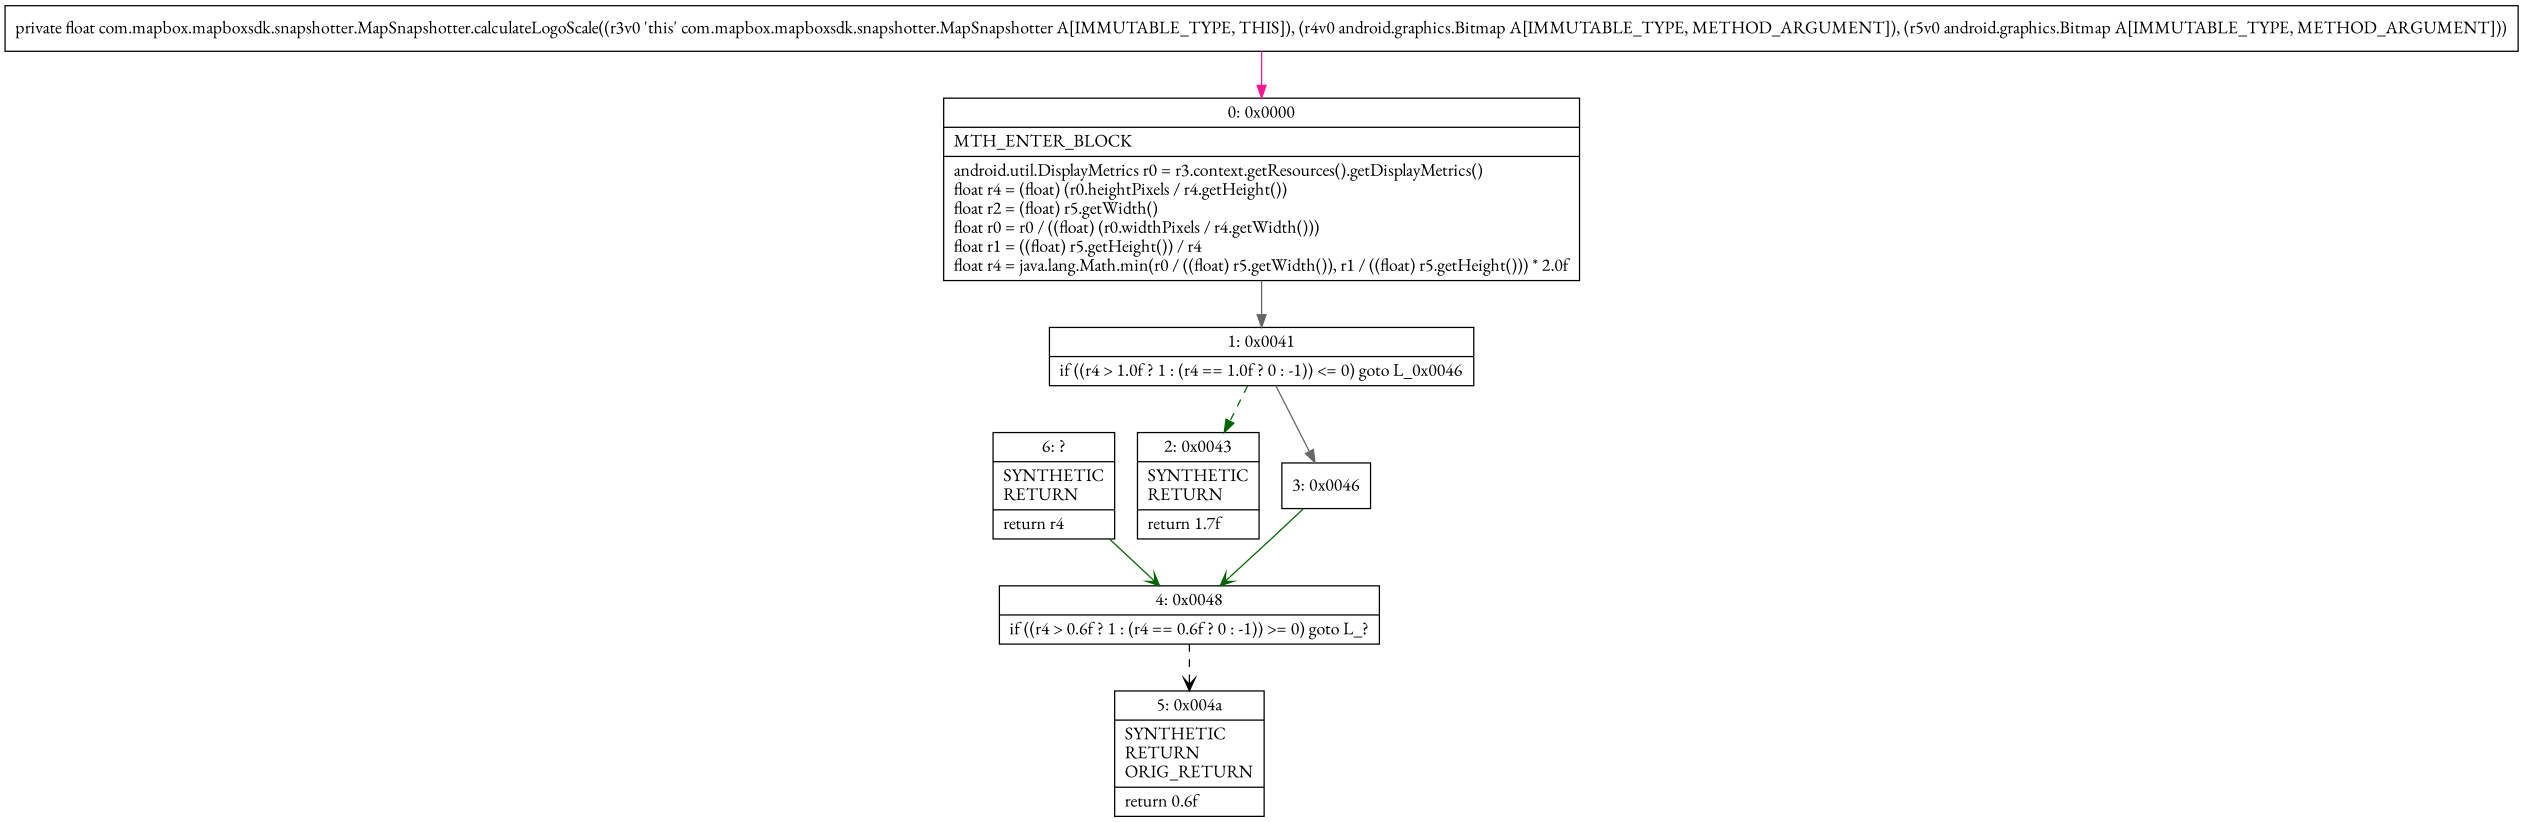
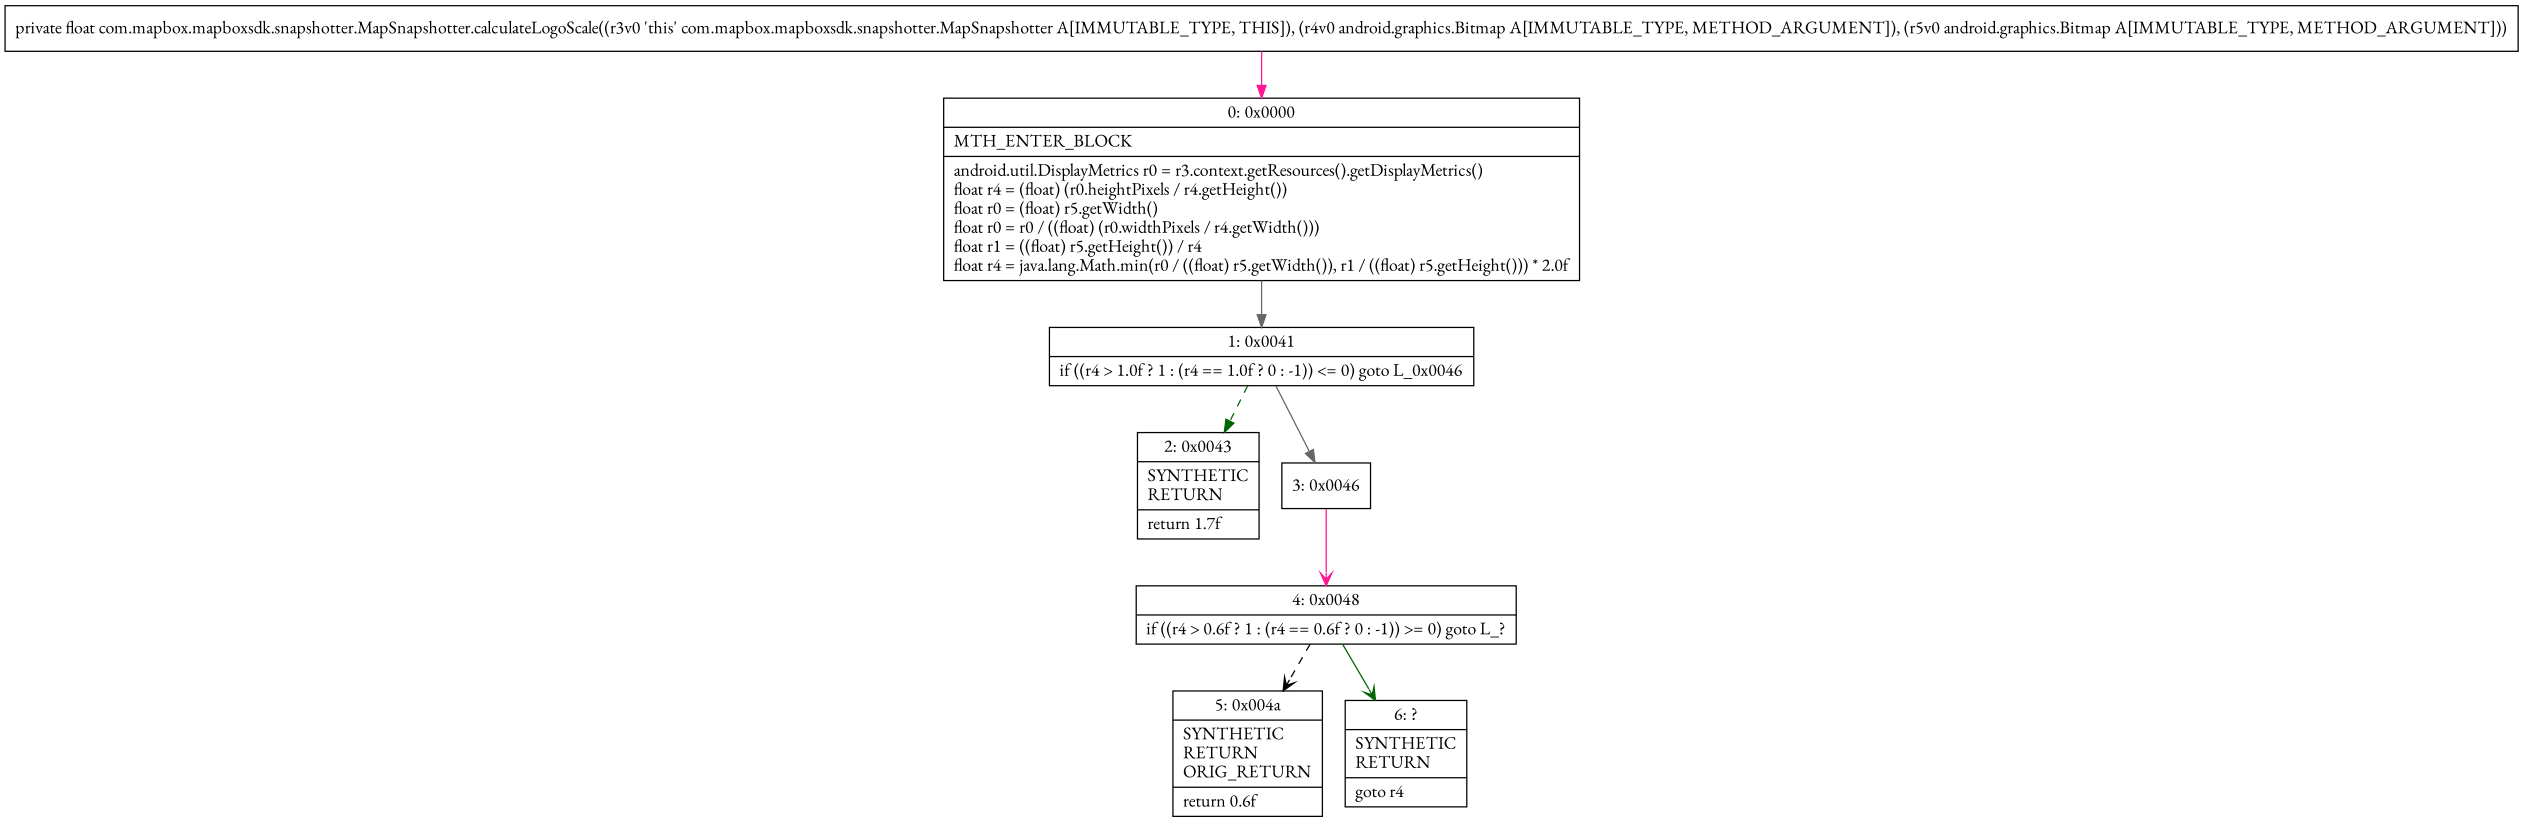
(1056, 208) -> (1056, 208)
(1034, 524) -> (1380, 792)
(1267, 543) -> (1326, 541)
(1130, 558) -> (1356, 667)
